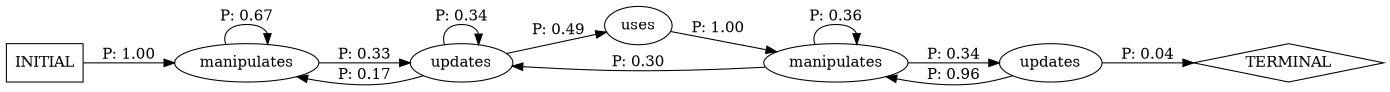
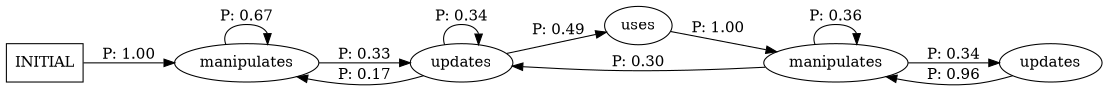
(1289, 63) -> none
